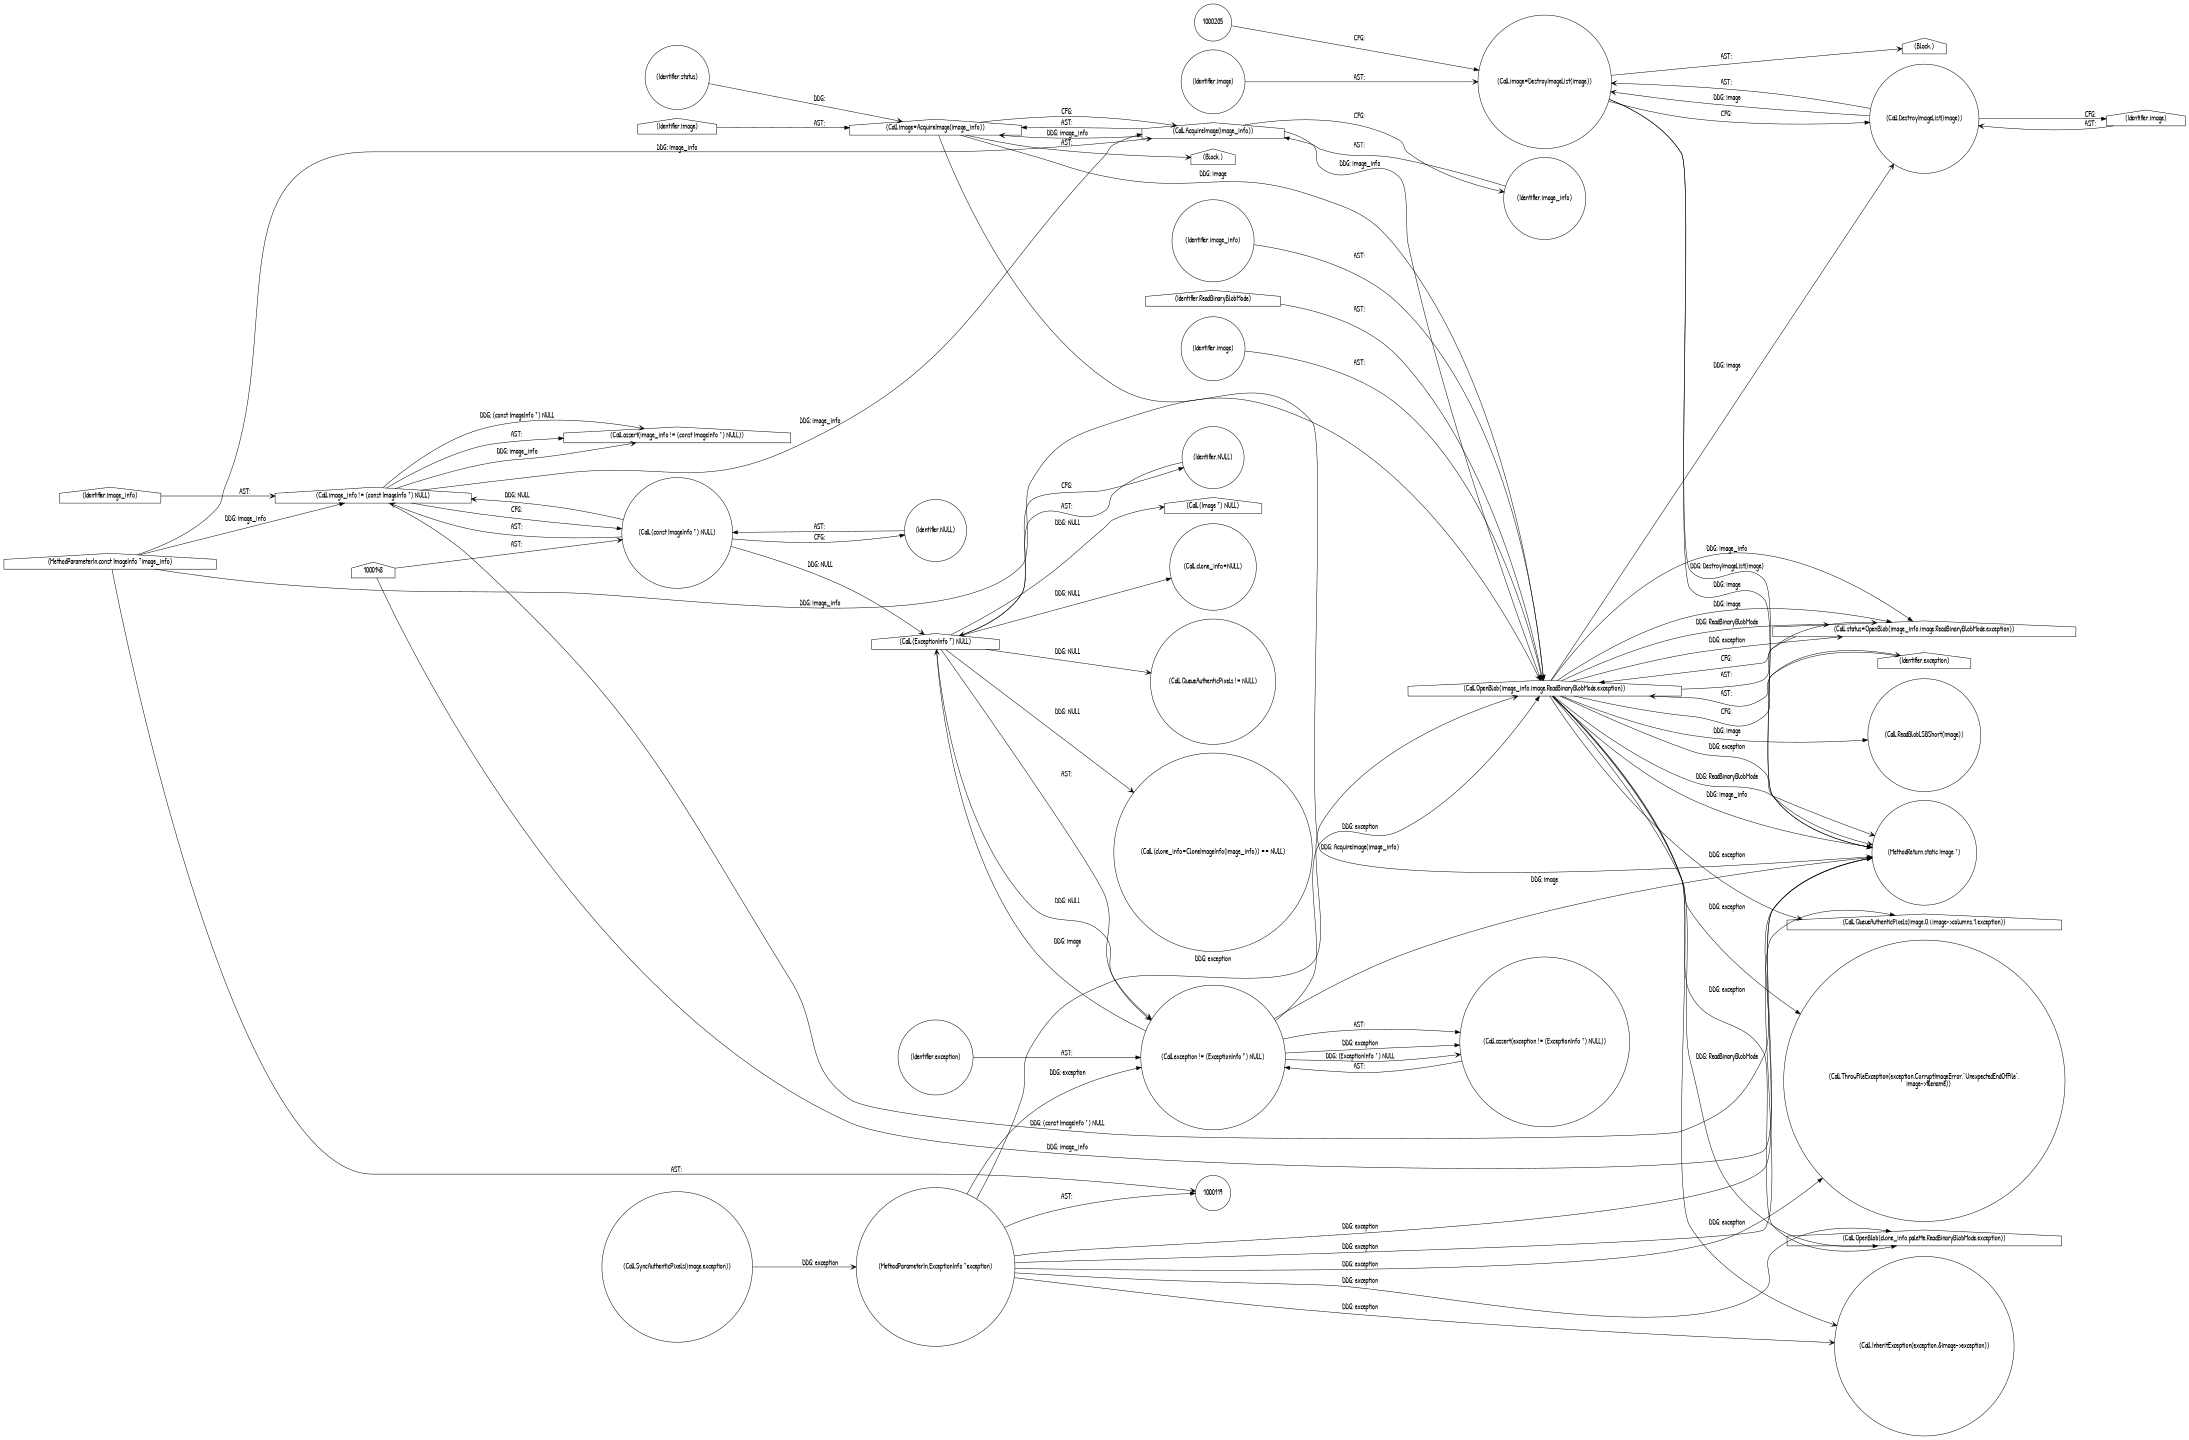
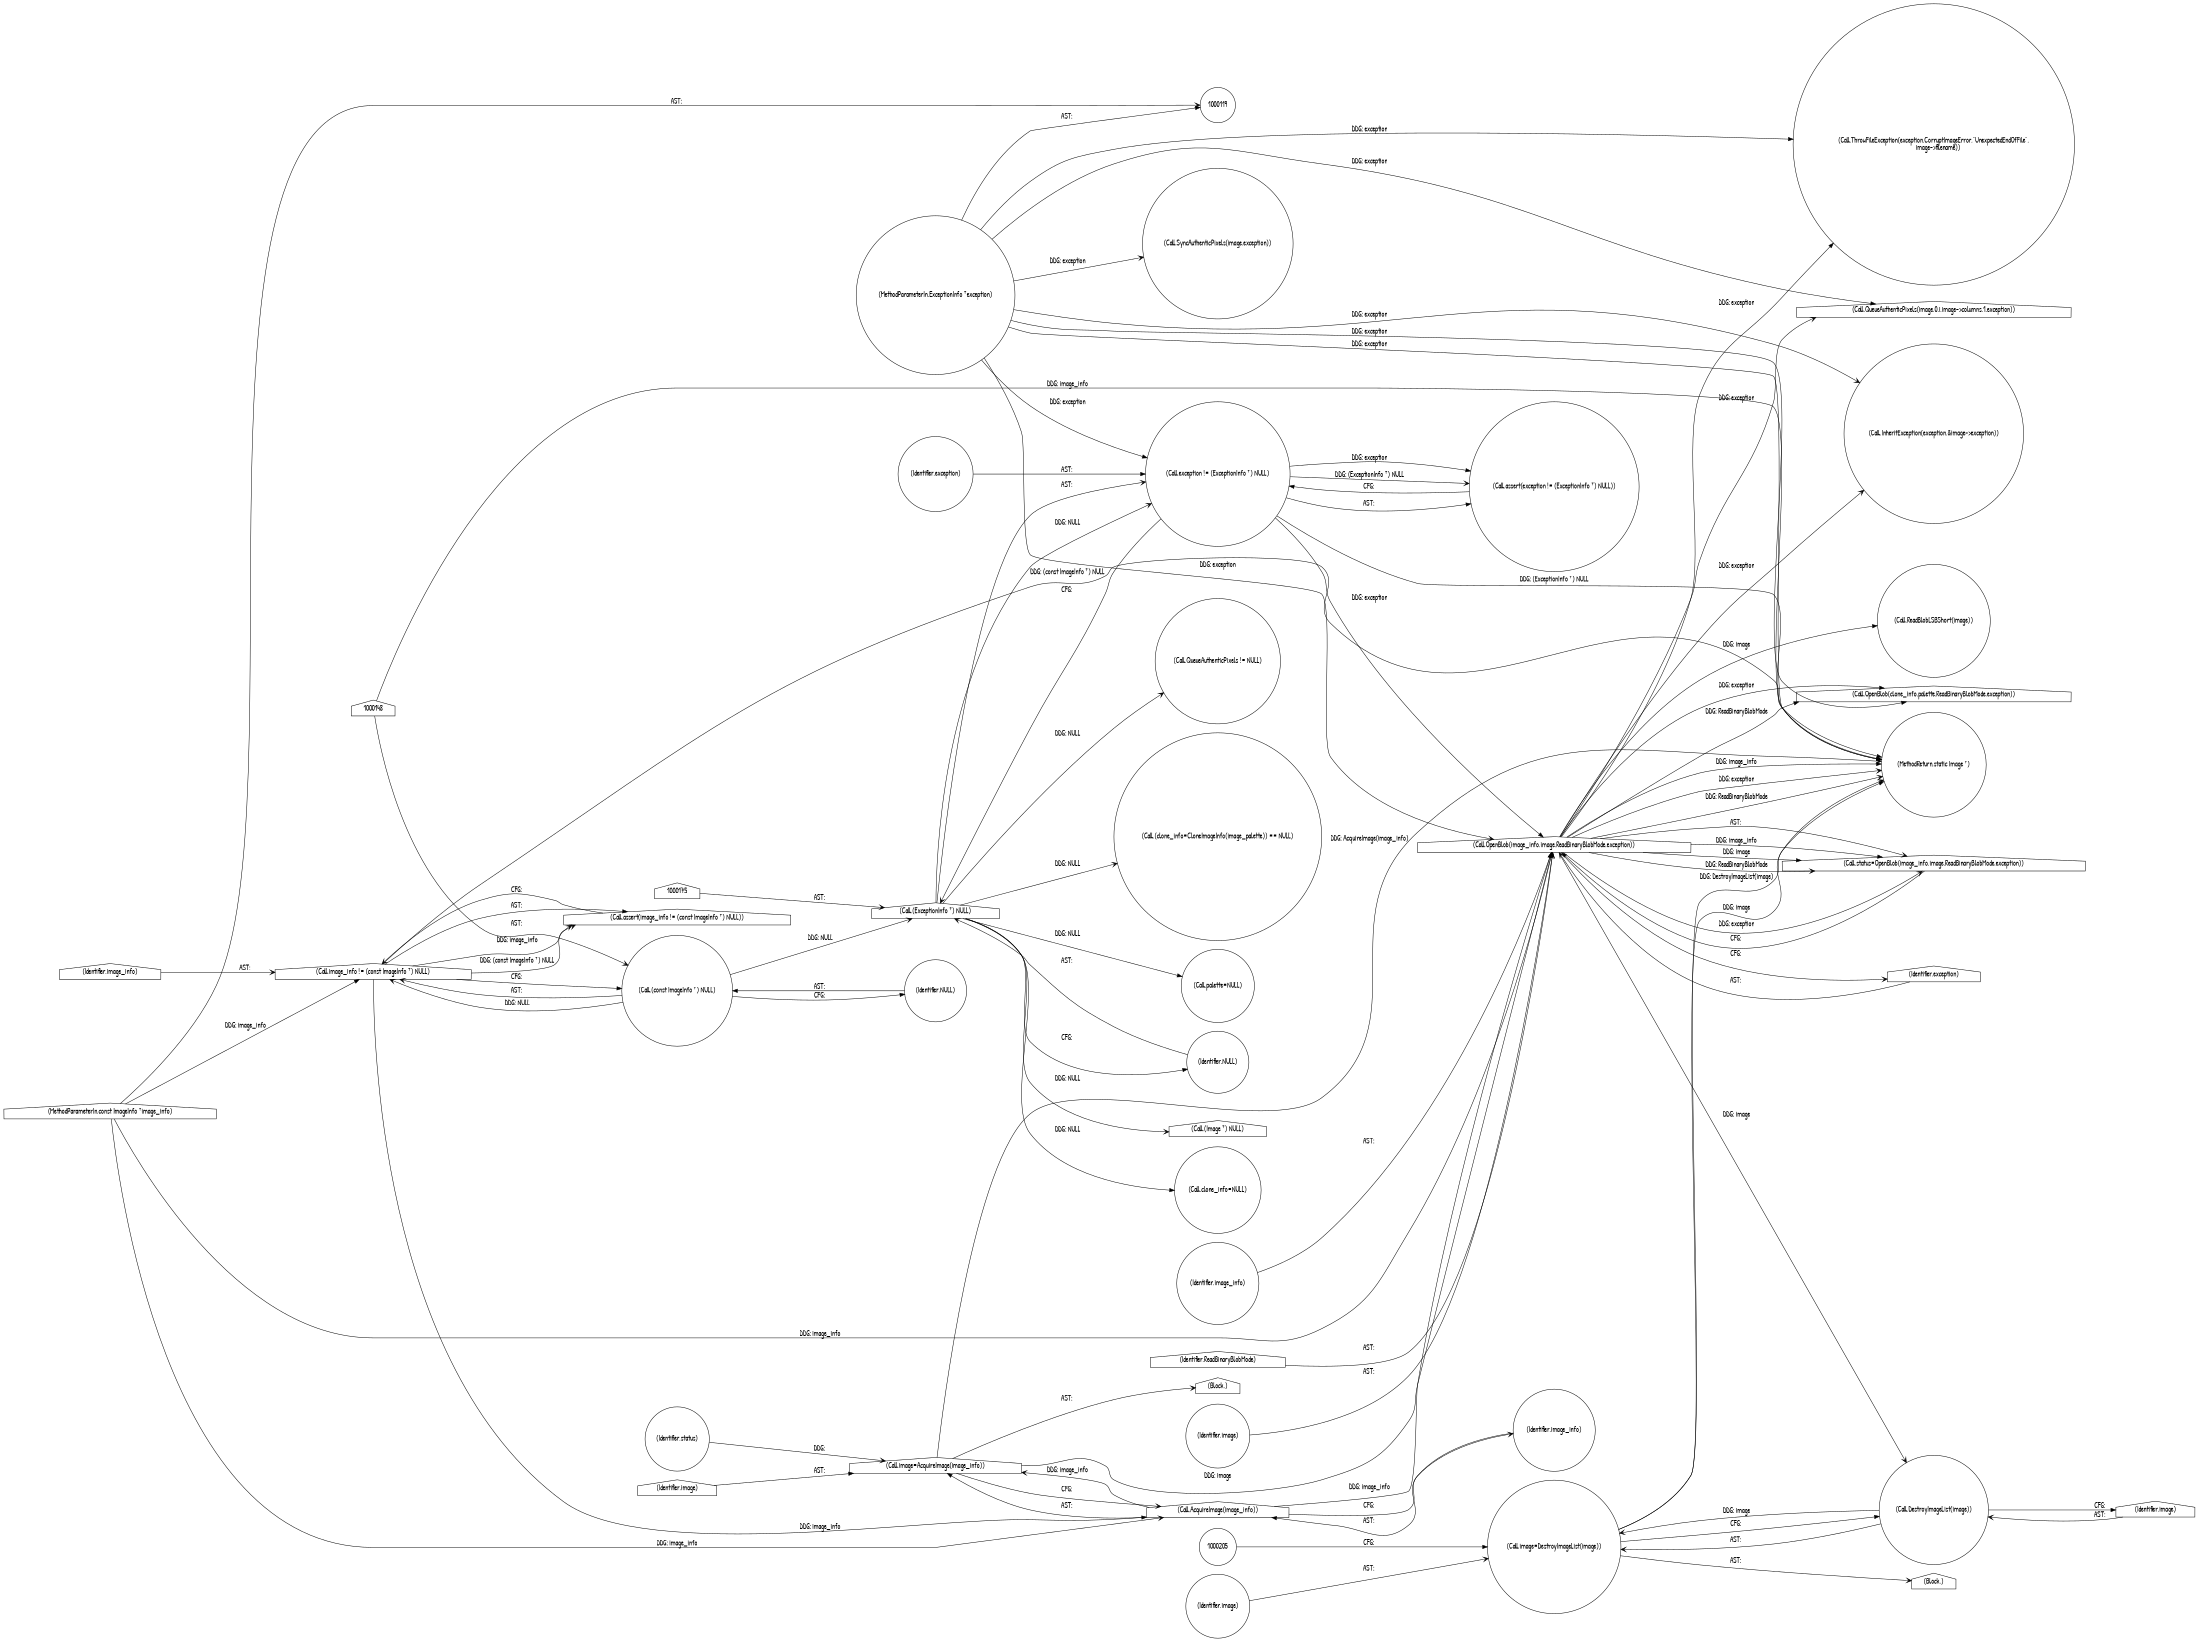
(1213, 852) -> (1218, 837)
(1545, 880) -> (1554, 580)
none -> (677, 892)
none -> (486, 899)
(1068, 942) -> (1068, 591)
none -> (1218, 986)
(1360, 1067) -> (1370, 487)
(802, 1267) -> (1076, 270)
